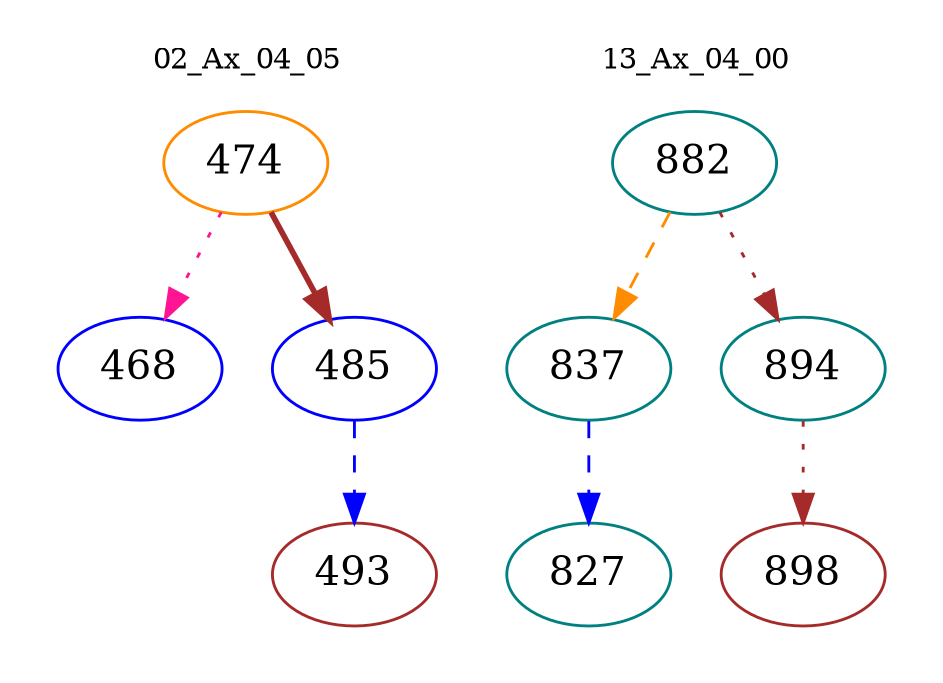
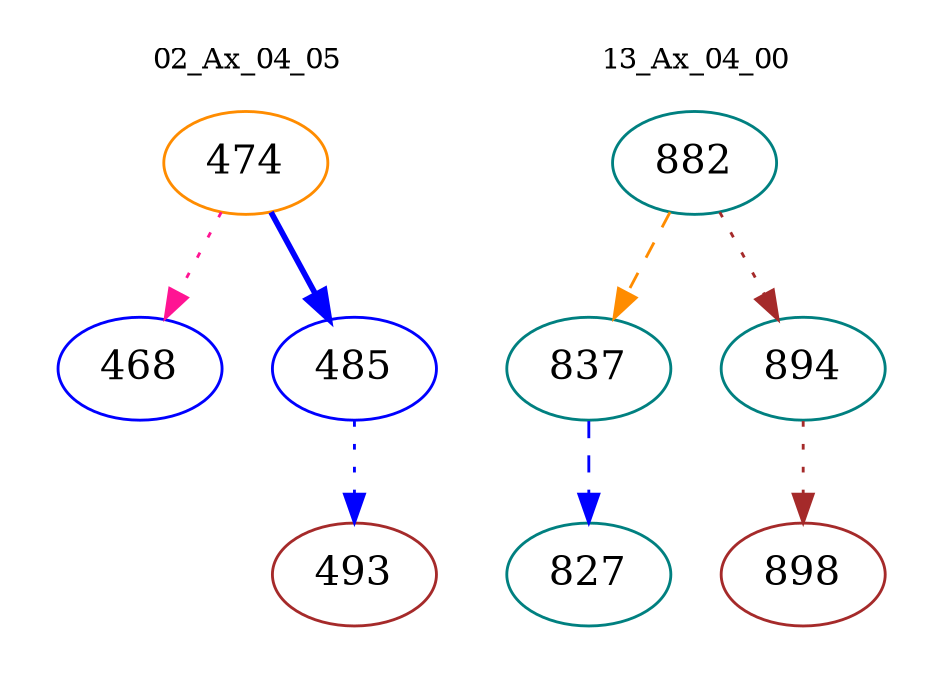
(293, 253) -> (293, 253)
(354, 458) -> (354, 458)
